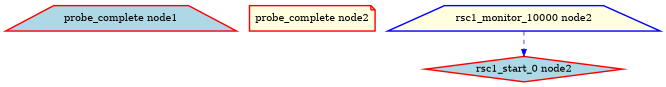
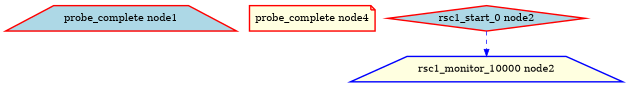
(312, 18) -> (312, 18)
(524, 40) -> (487, 40)
